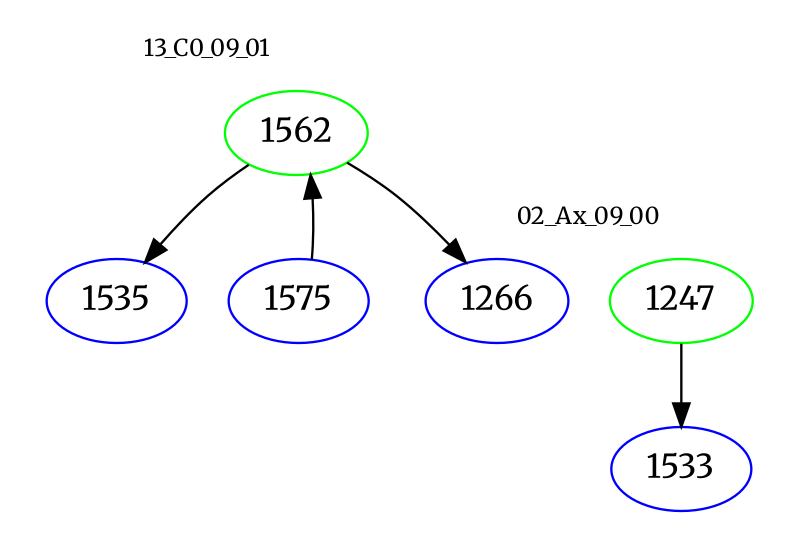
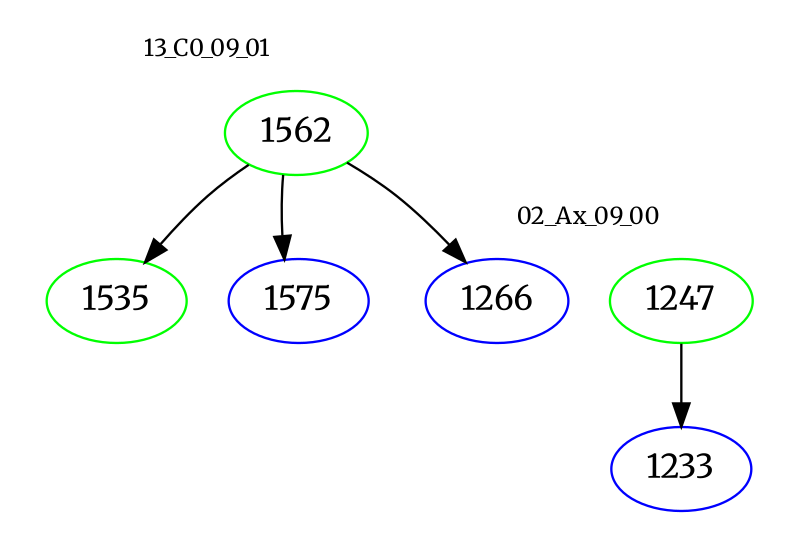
(313, 229) -> (282, 205)
(117, 301) -> (117, 301)
(681, 469) -> (681, 469)
